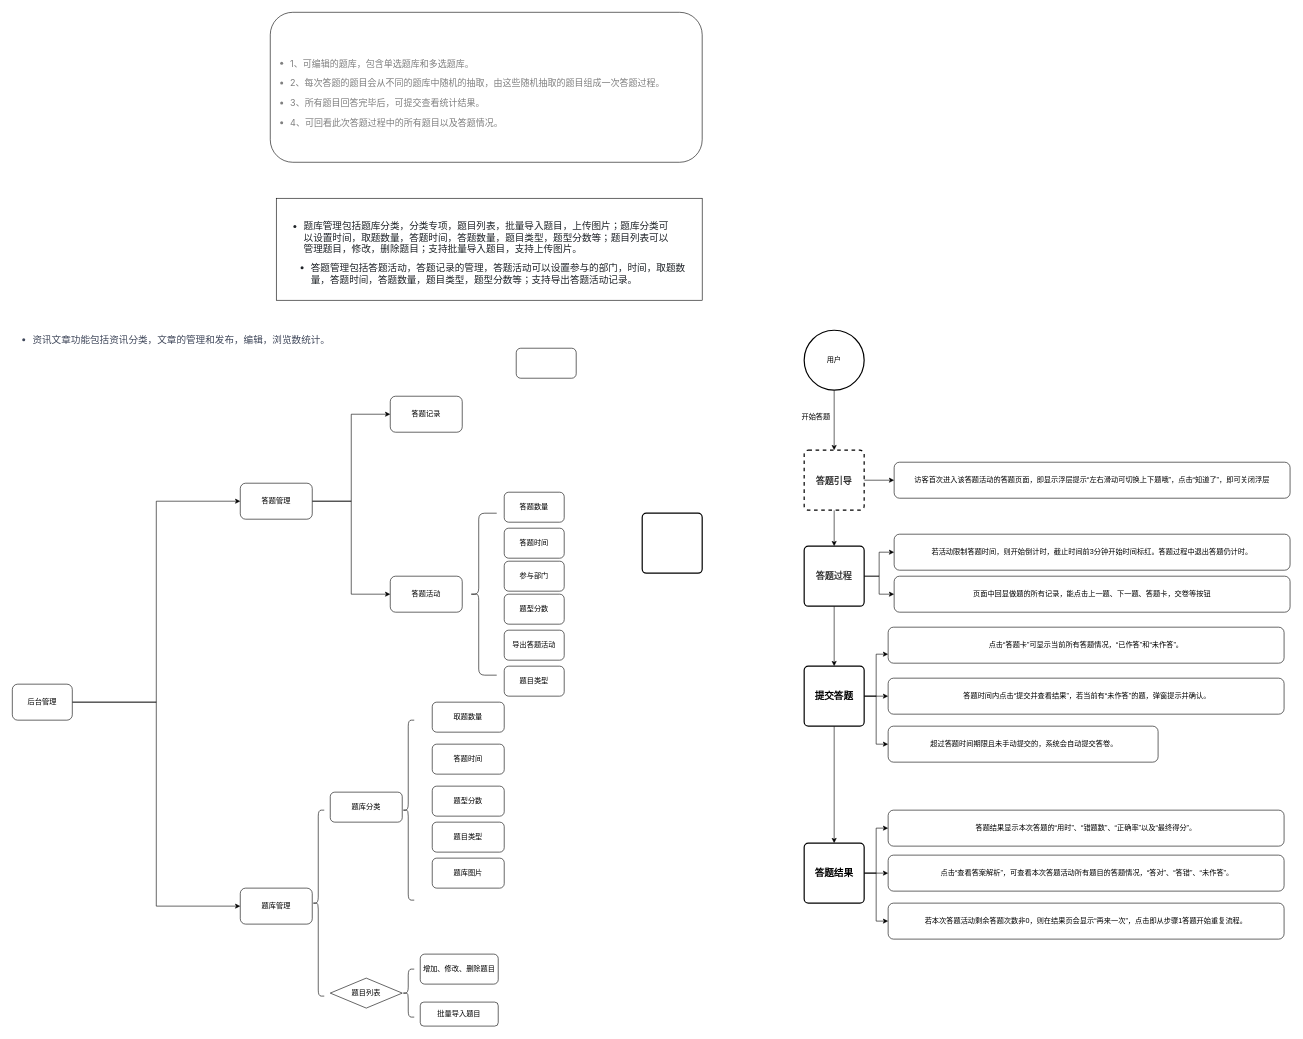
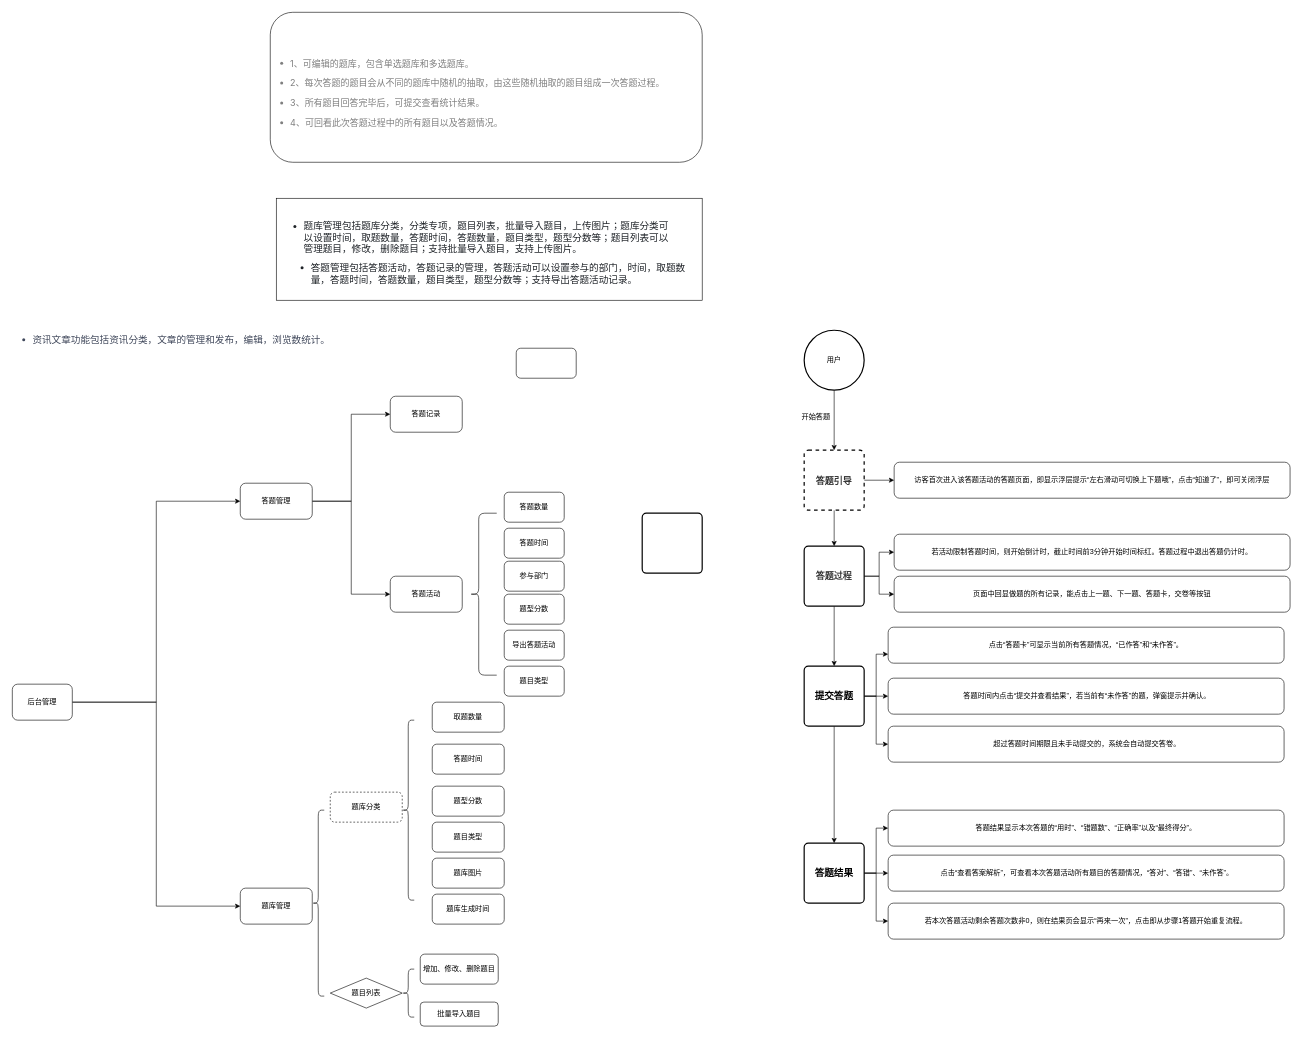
(1023, 744) -> (1086, 744)
(366, 807) -> (366, 807)
none -> (468, 909)
